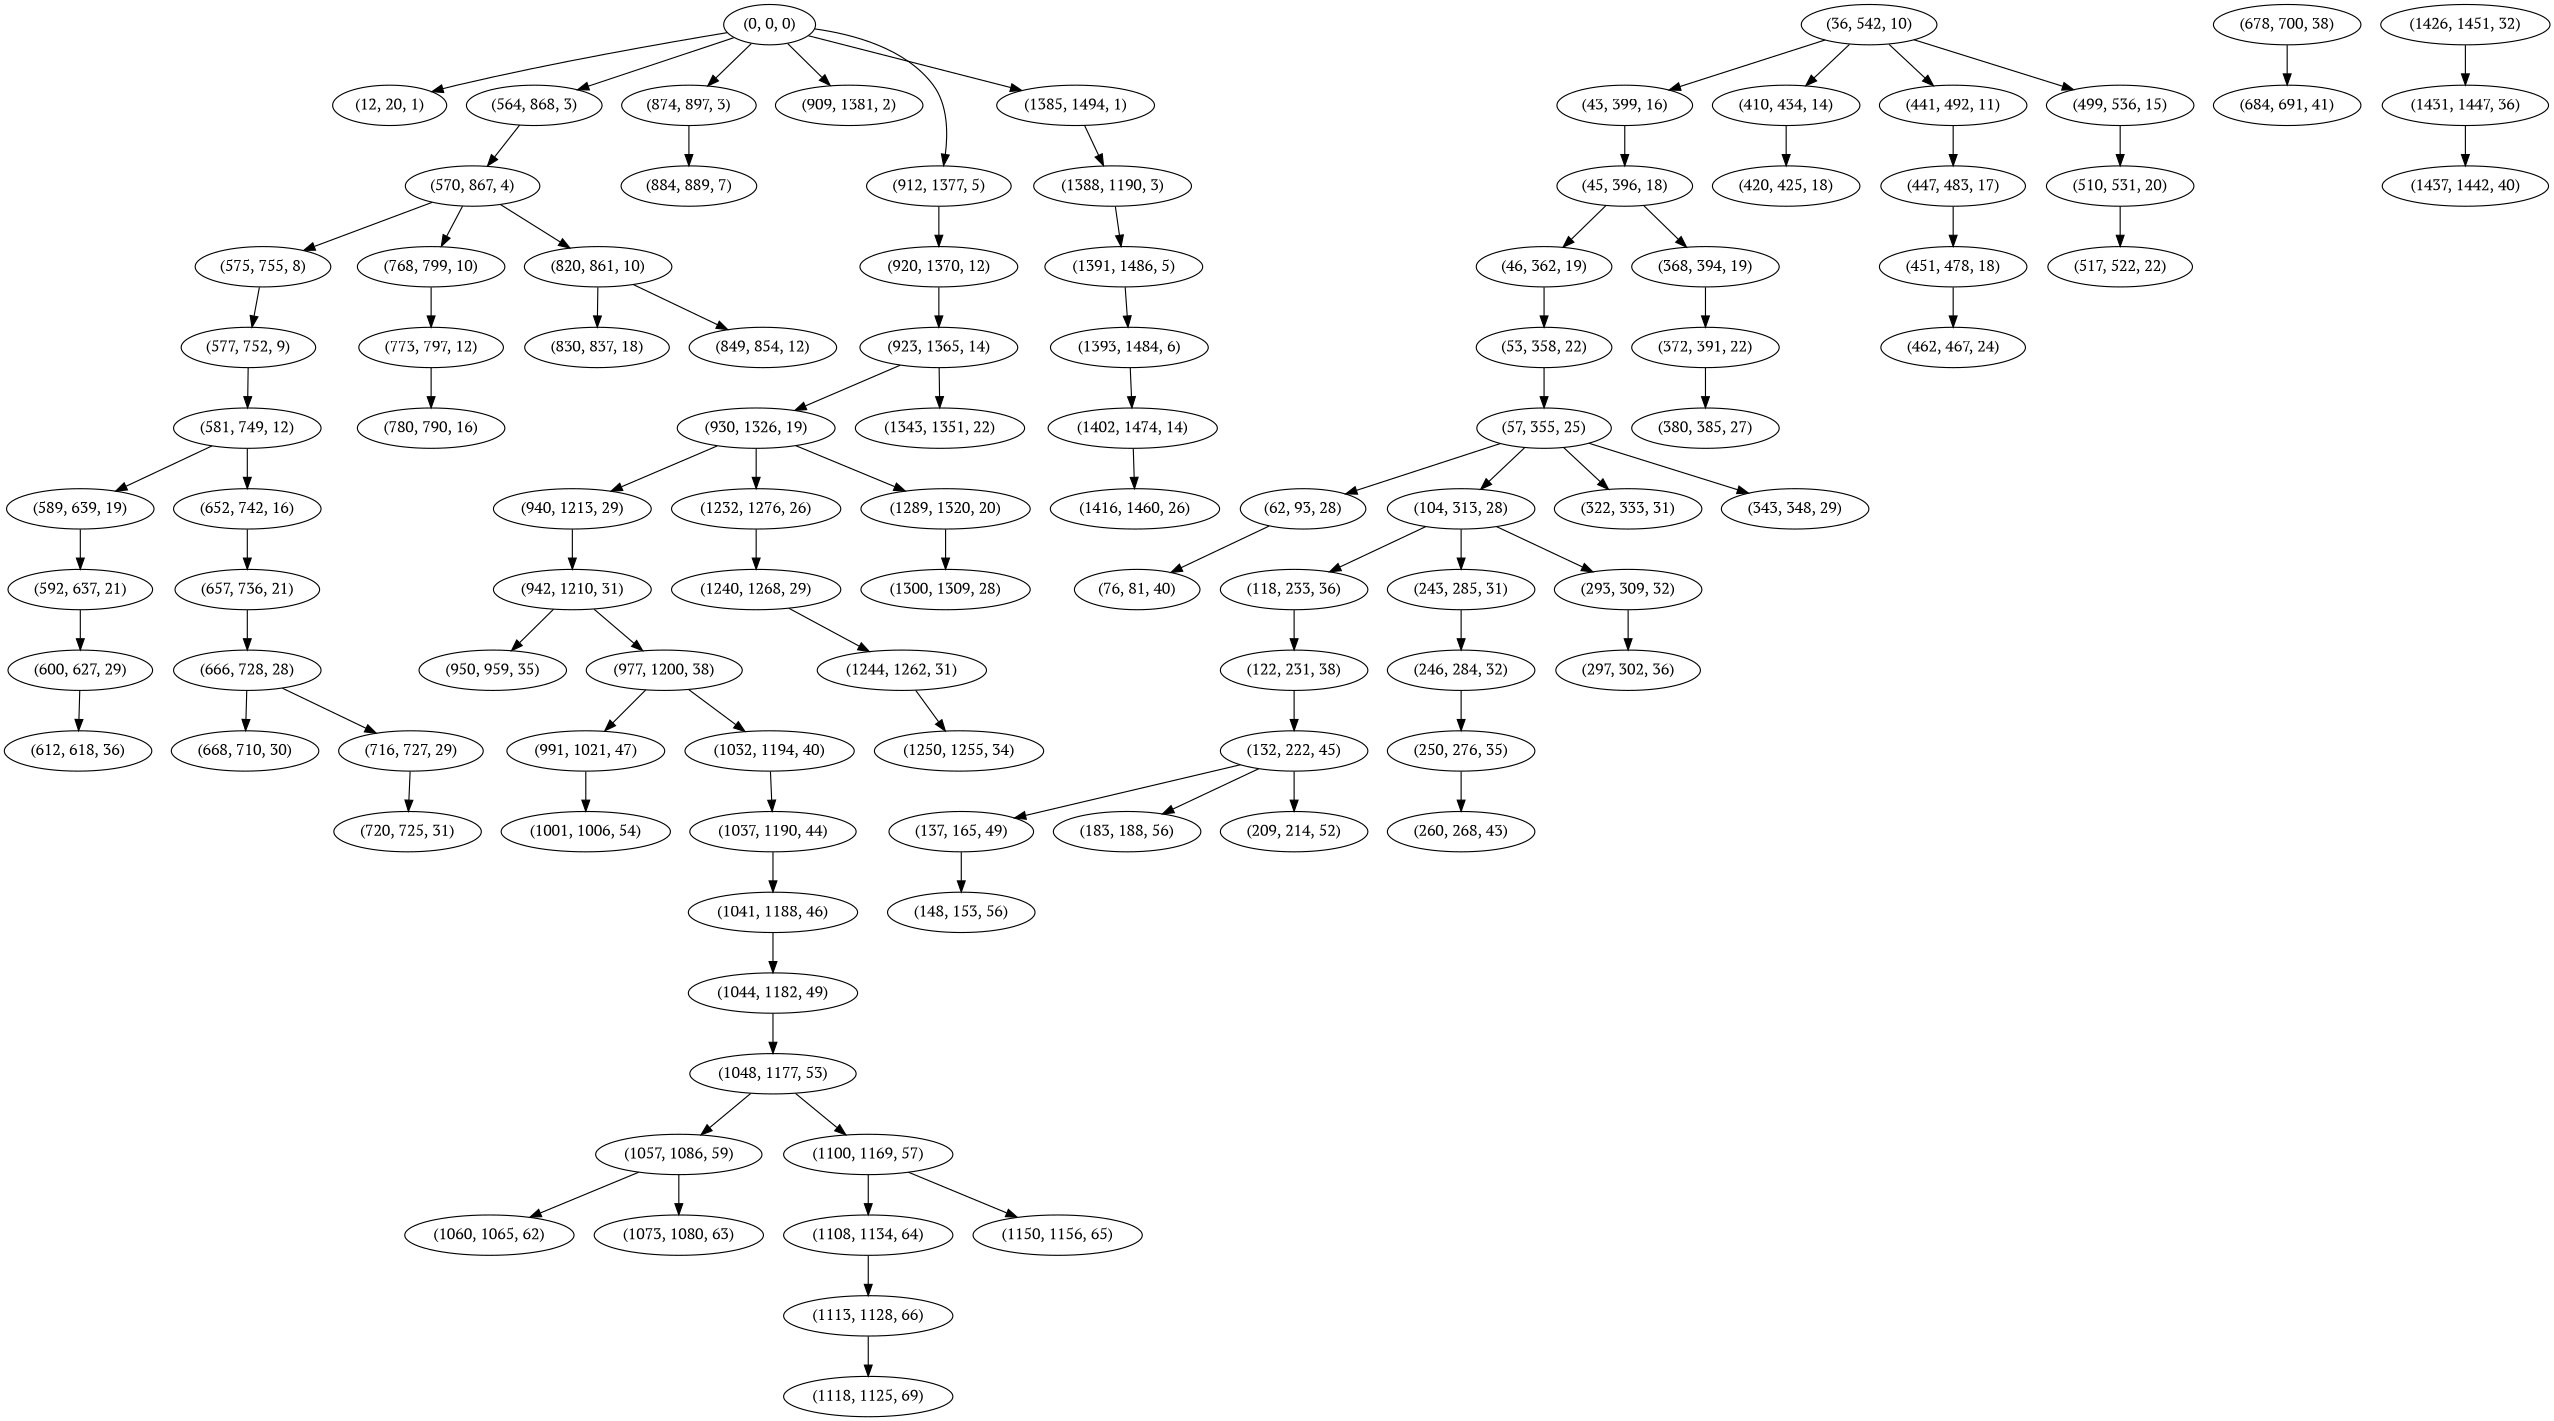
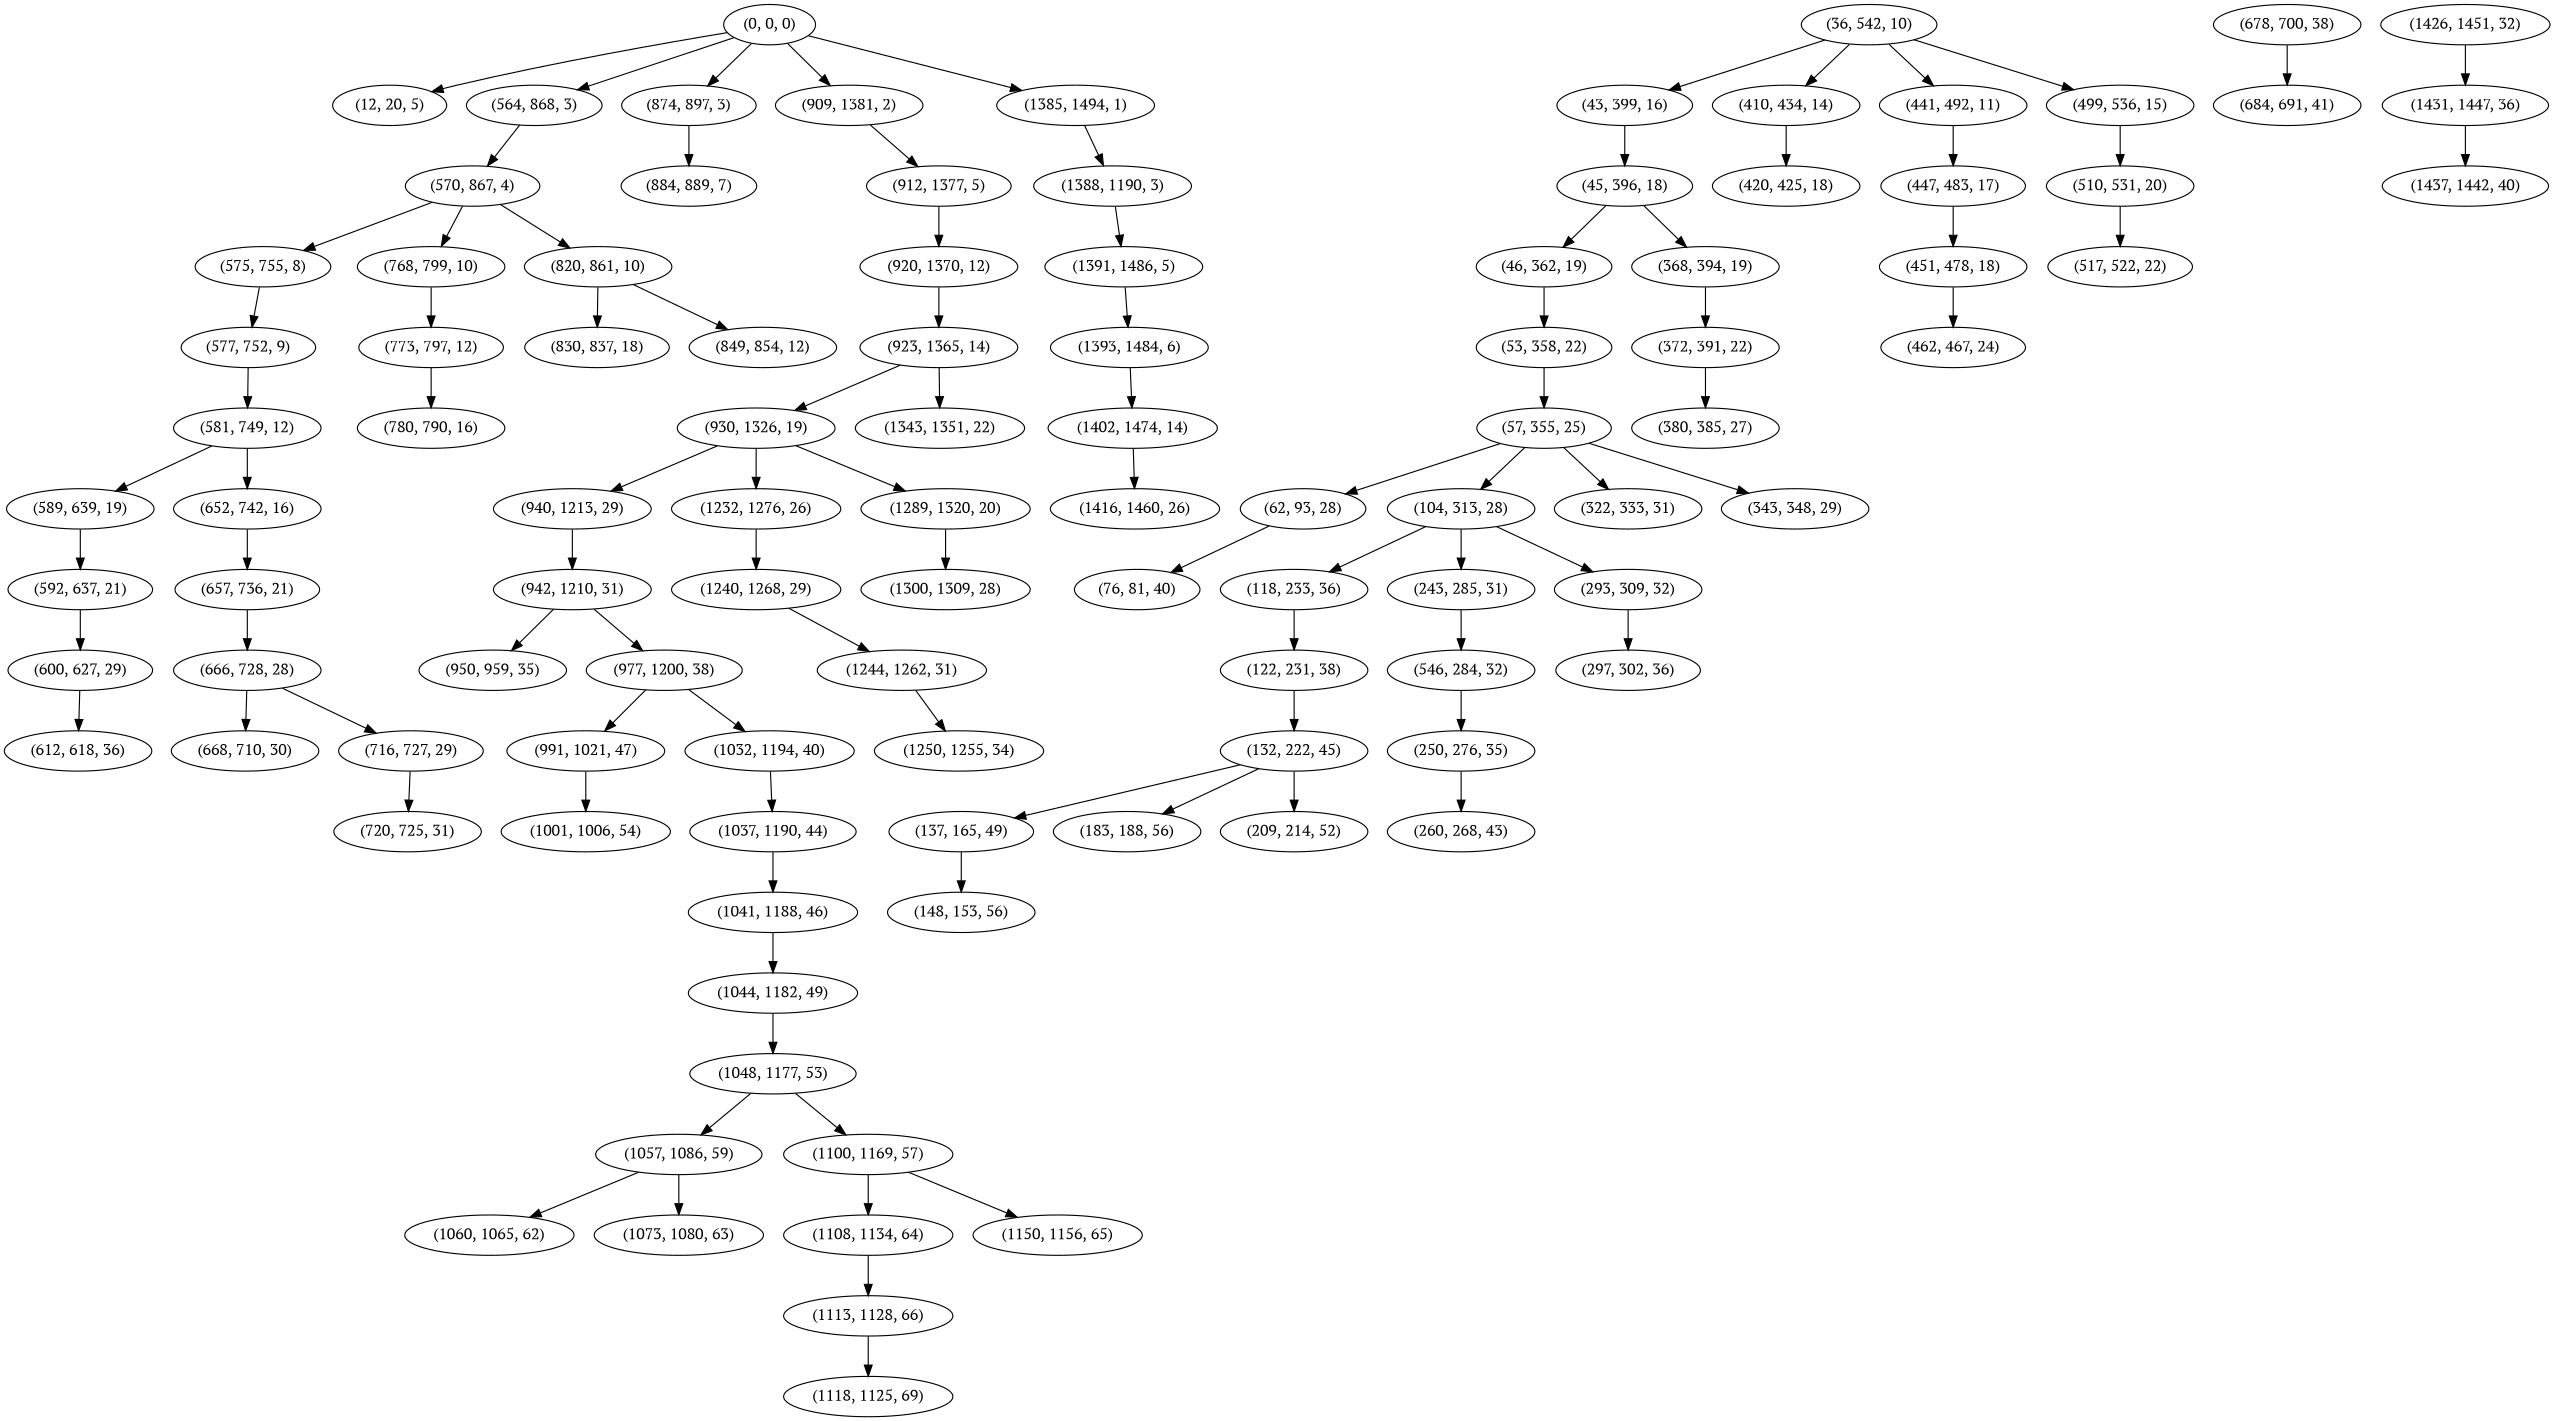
(923, 73) -> (890, 142)
(390, 105) -> (390, 105)
(1461, 670) -> (1461, 670)
